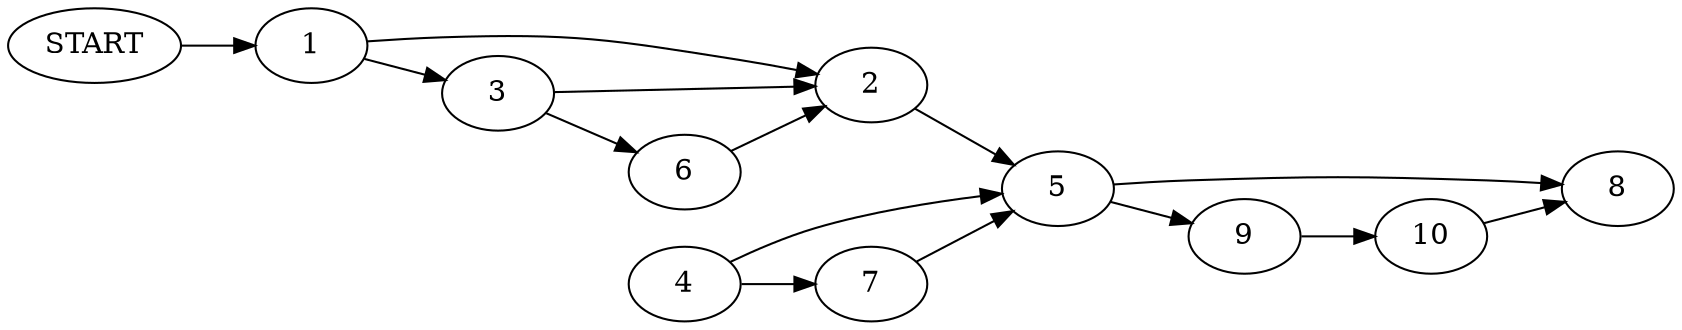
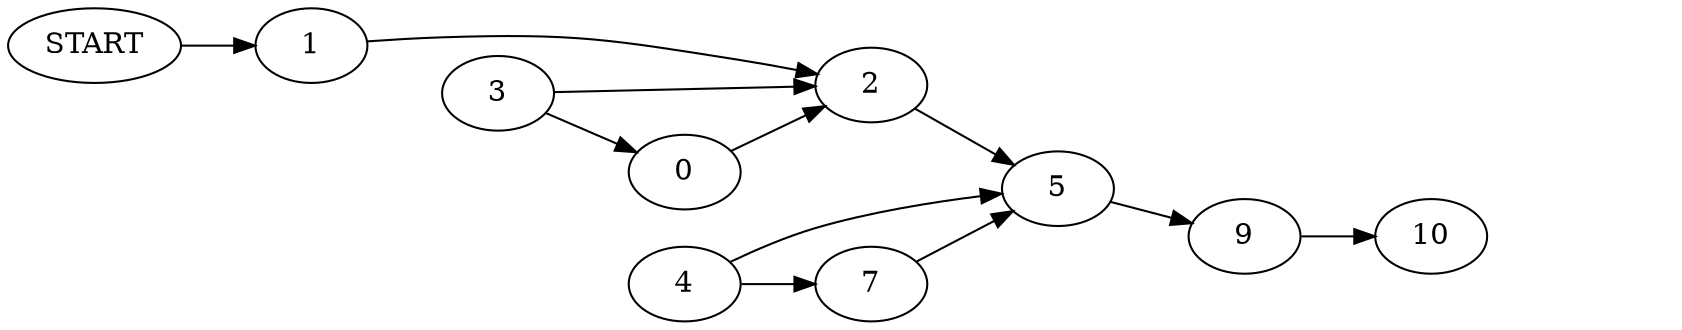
(395, 67) -> none
(685, 172) -> (685, 172)
(1618, 189) -> none
